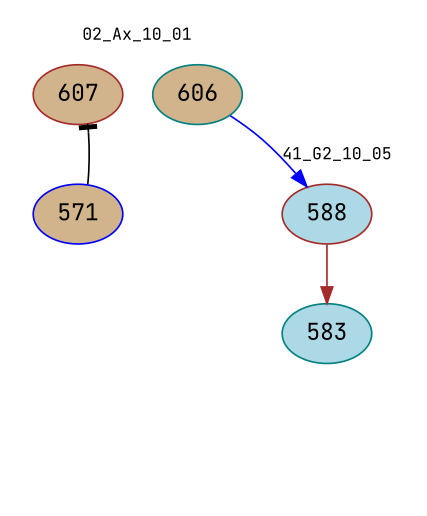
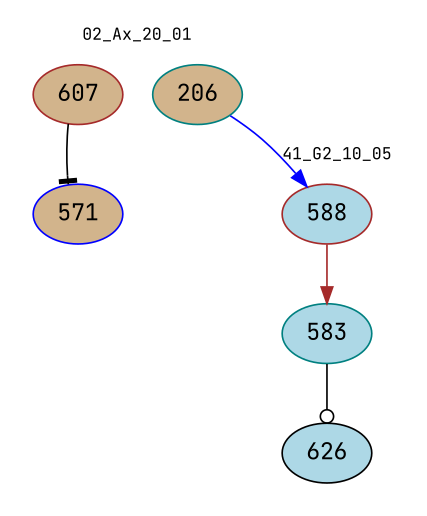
(138, 36) -> (138, 36)
(198, 95) -> (198, 95)
(89, 158) -> (67, 150)
none -> (327, 453)
